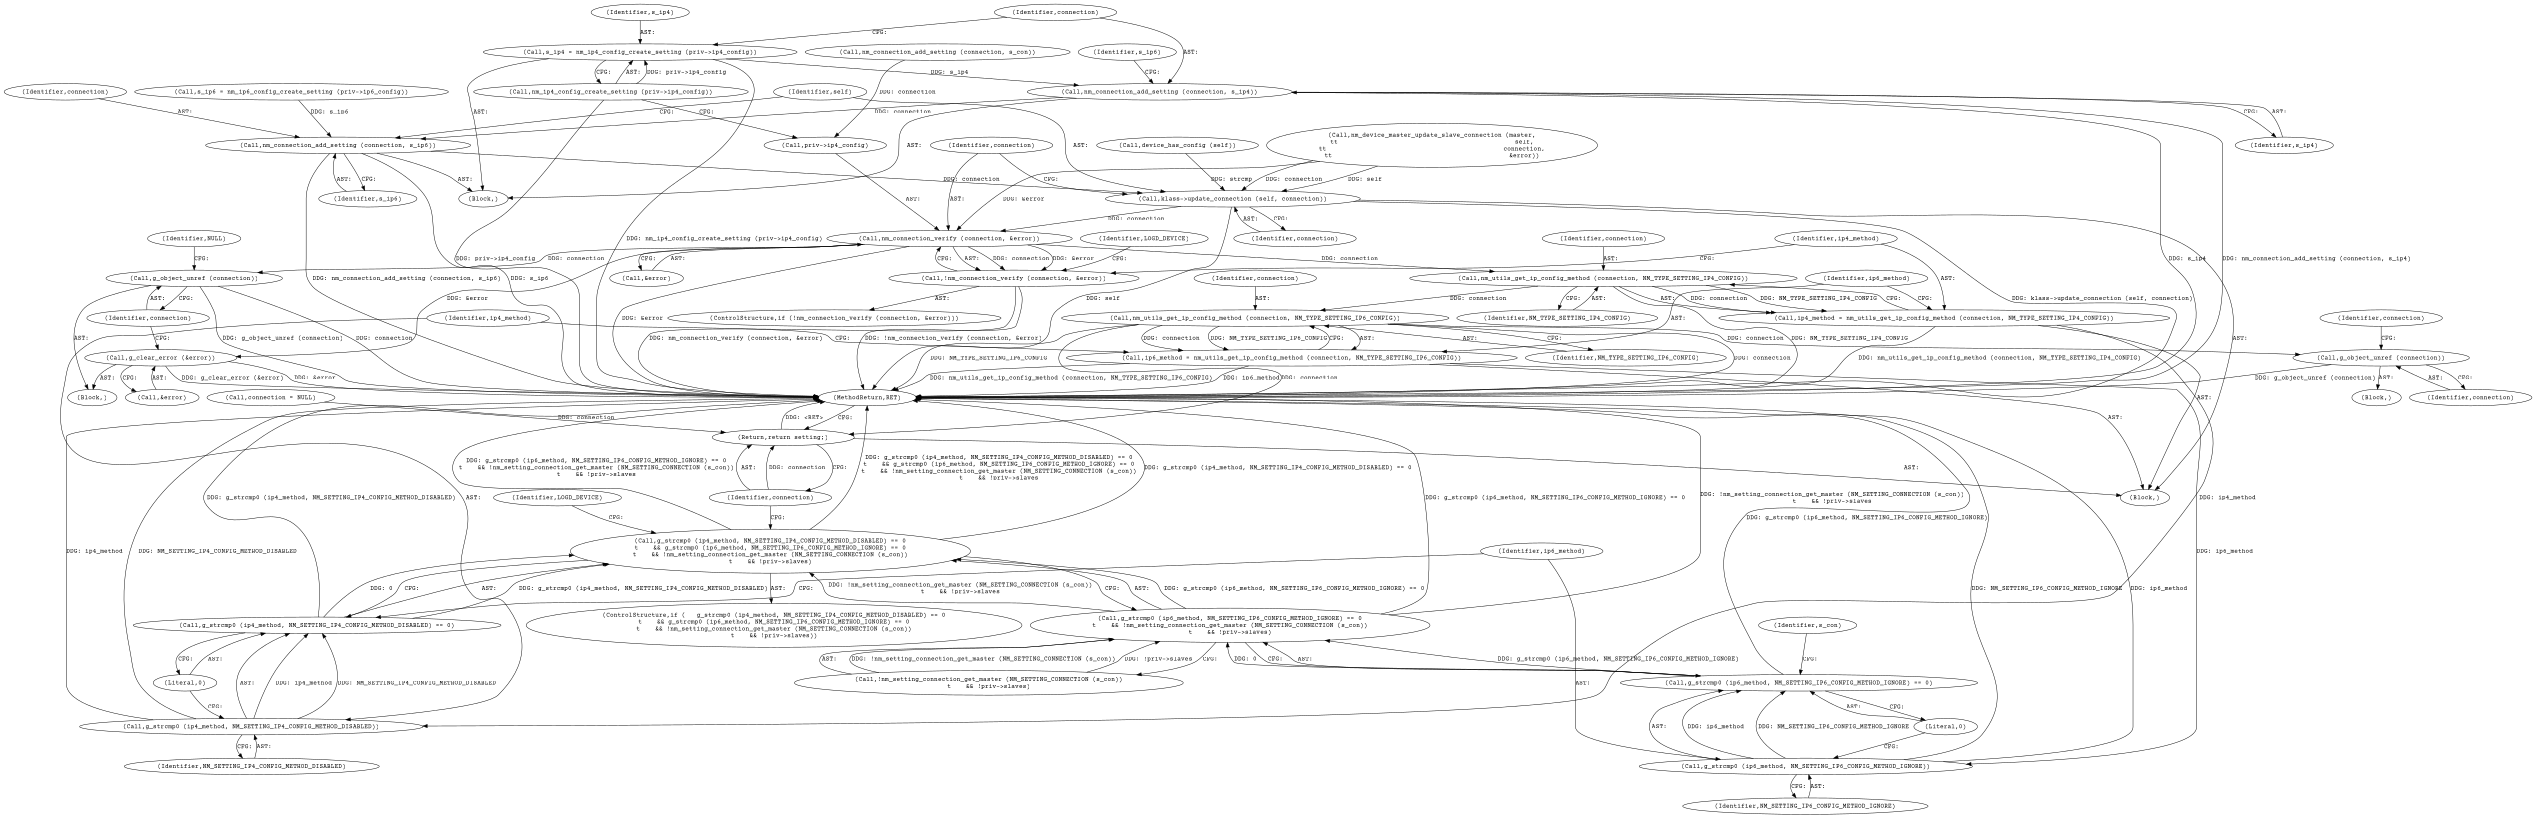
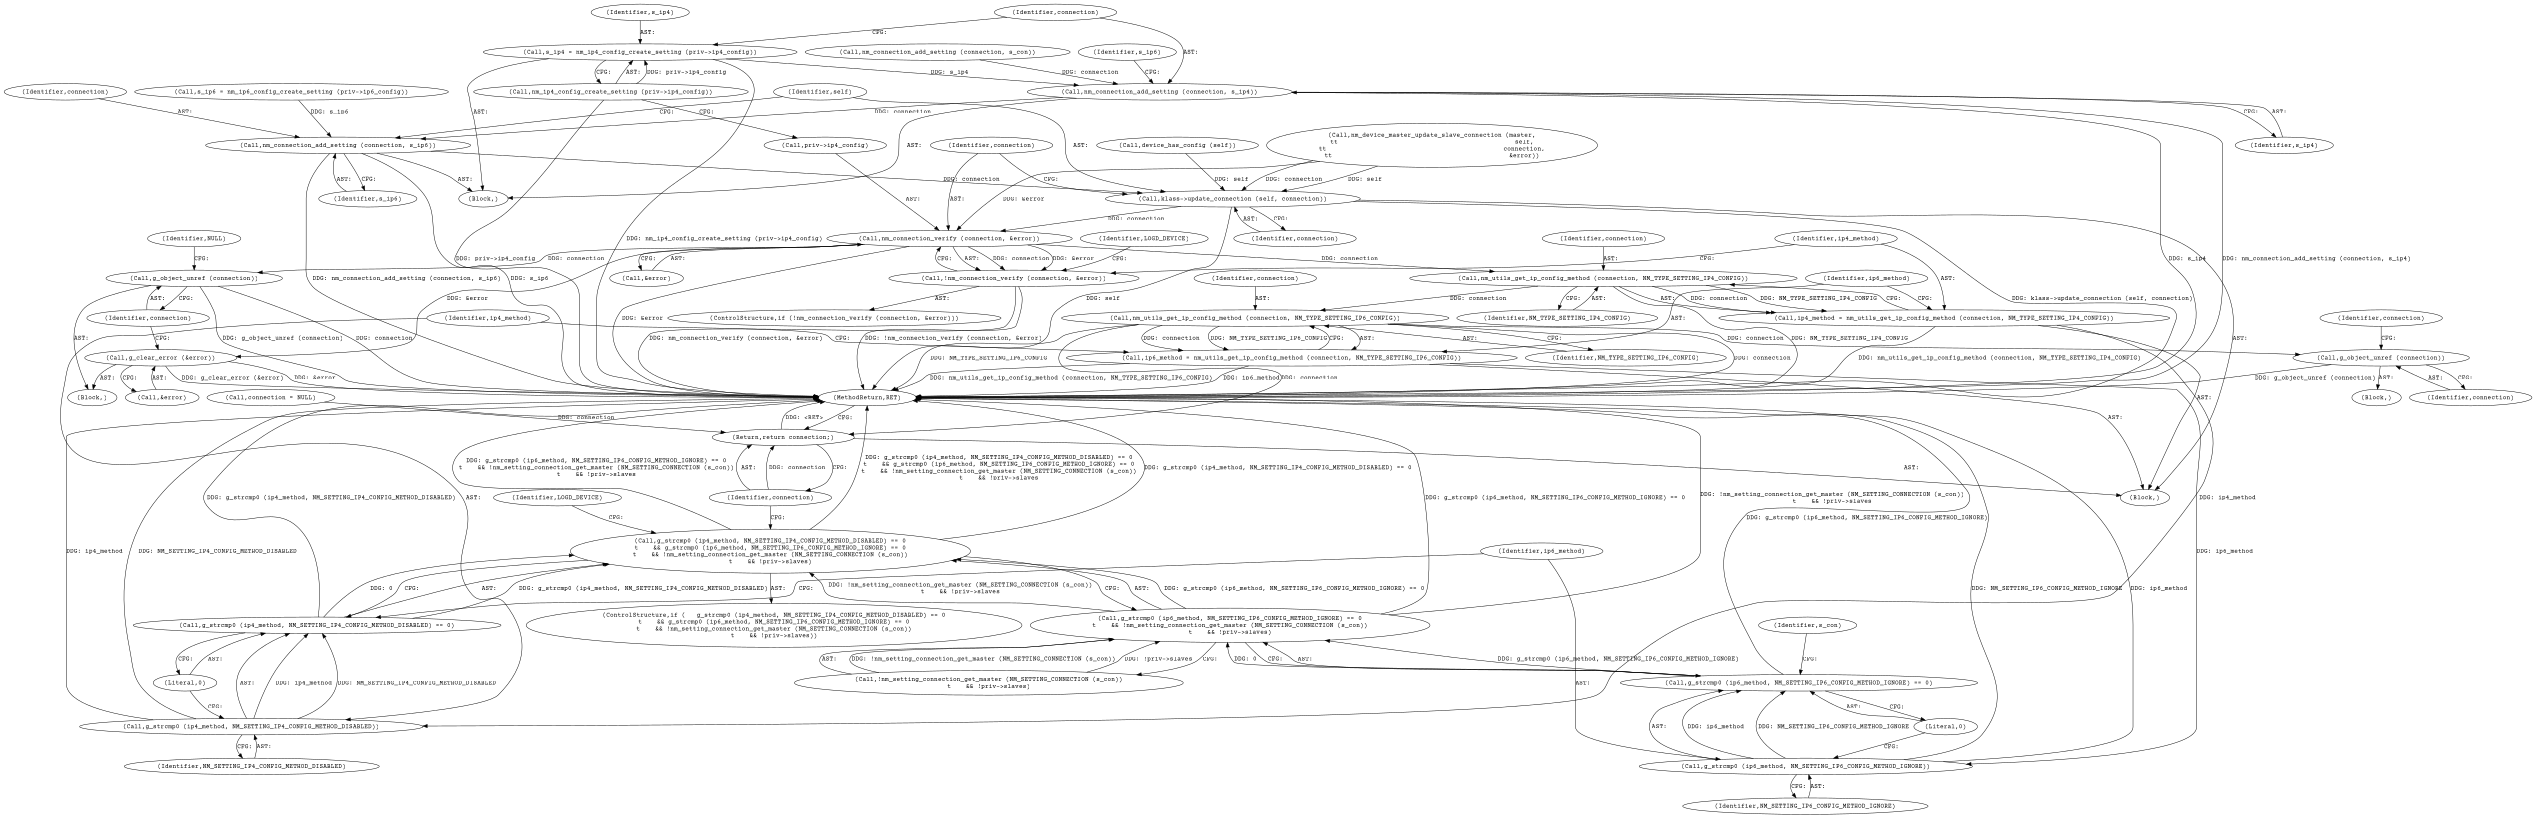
(873, 97) -> (1046, 72)
(1232, 179) -> (1232, 179)
(783, 437) -> (783, 437)
